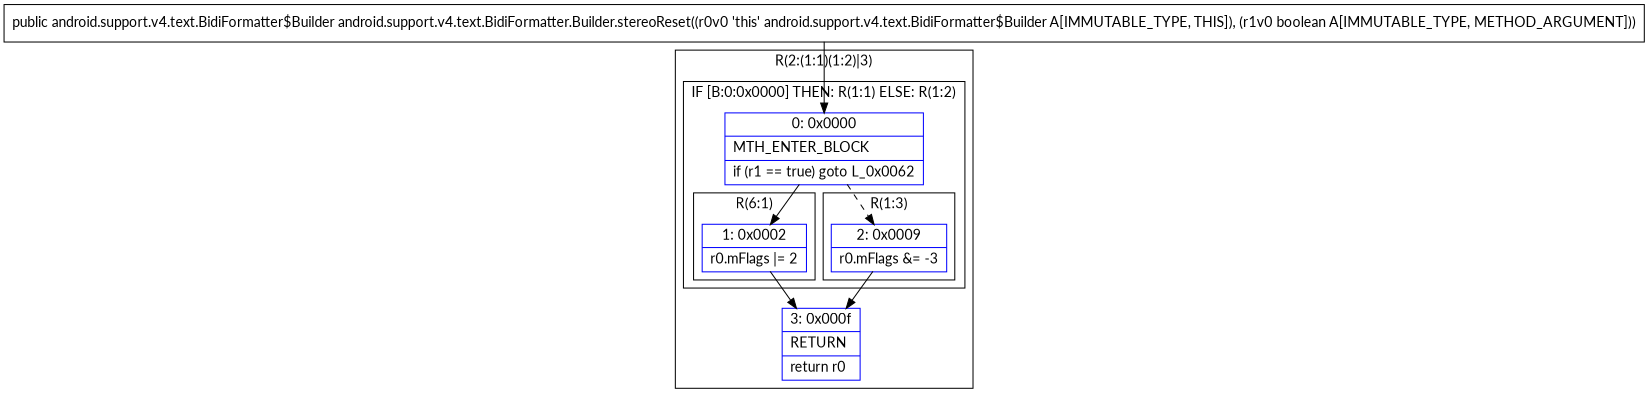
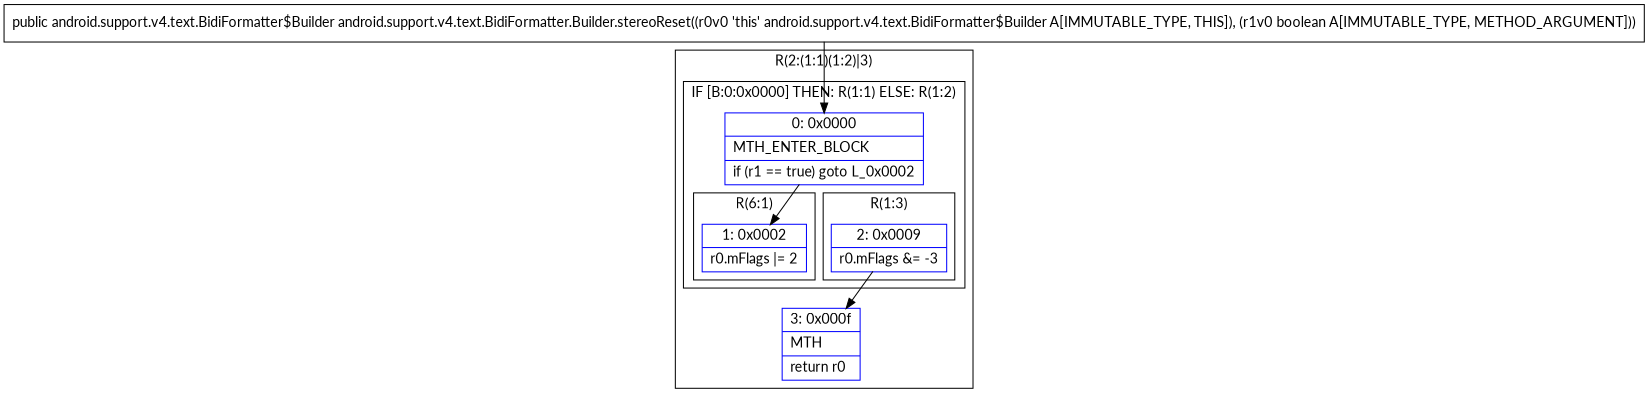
(824, 172) -> (824, 172)
(858, 200) -> none
(780, 286) -> none
(819, 343) -> (806, 343)
